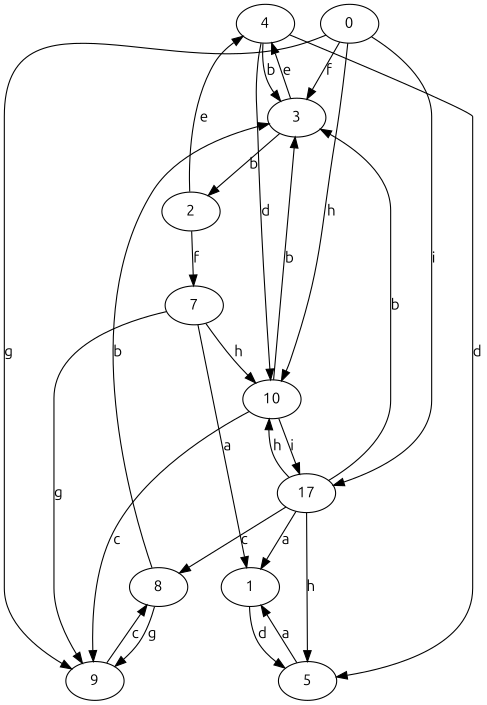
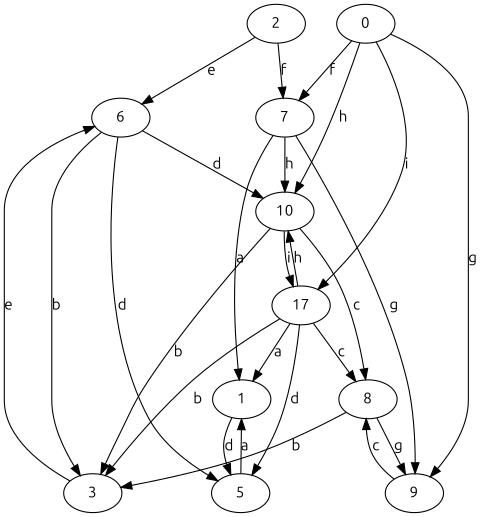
(265, 24) -> (121, 118)
(326, 66) -> (329, 66)
(248, 161) -> none
(126, 512) -> (343, 293)
(311, 587) -> (295, 399)
